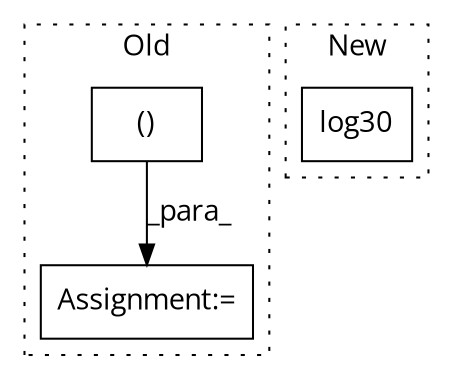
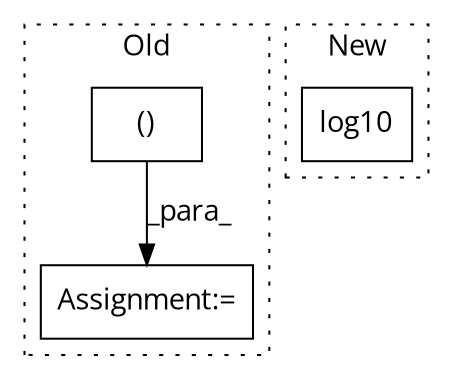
(357, 124) -> (357, 124)
